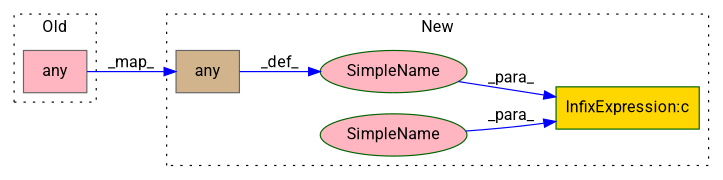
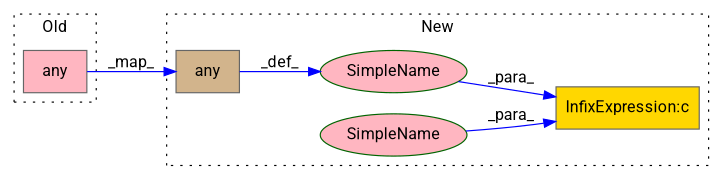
(628, 108) -> (628, 108)
